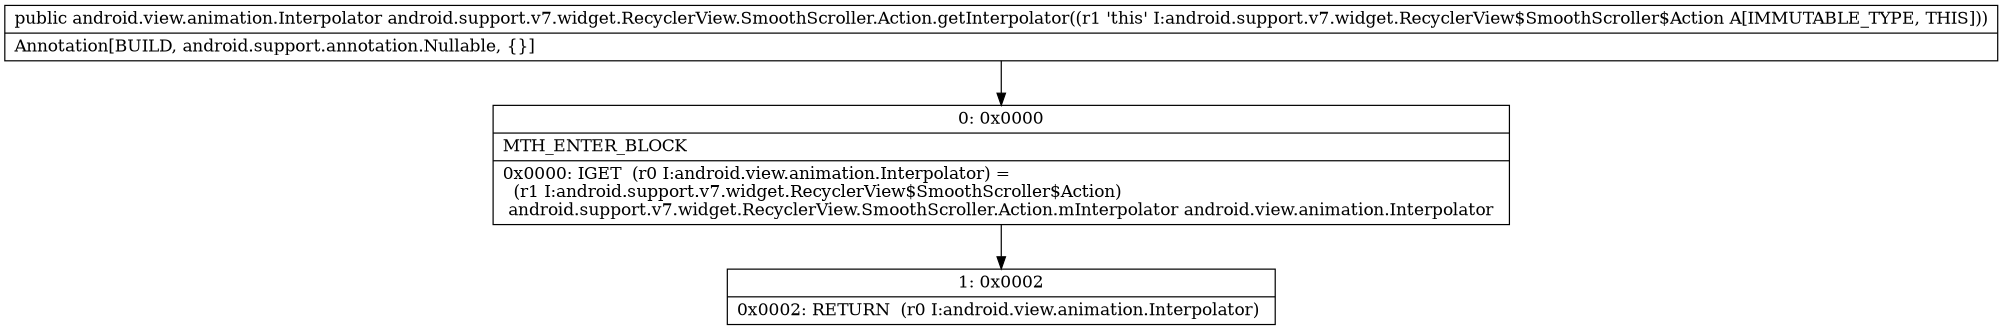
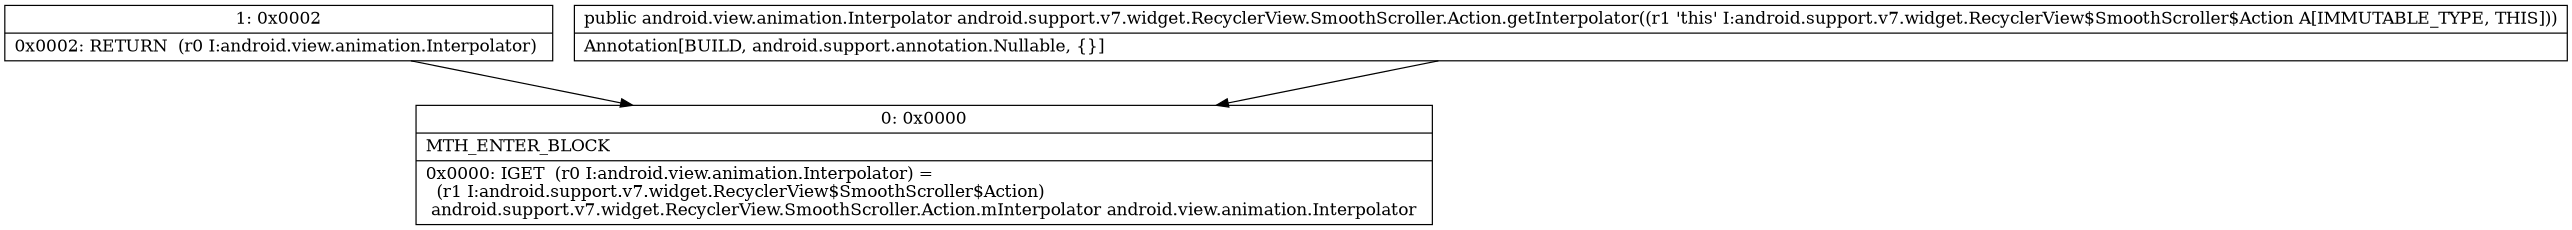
(1001, 241) -> (516, 82)
